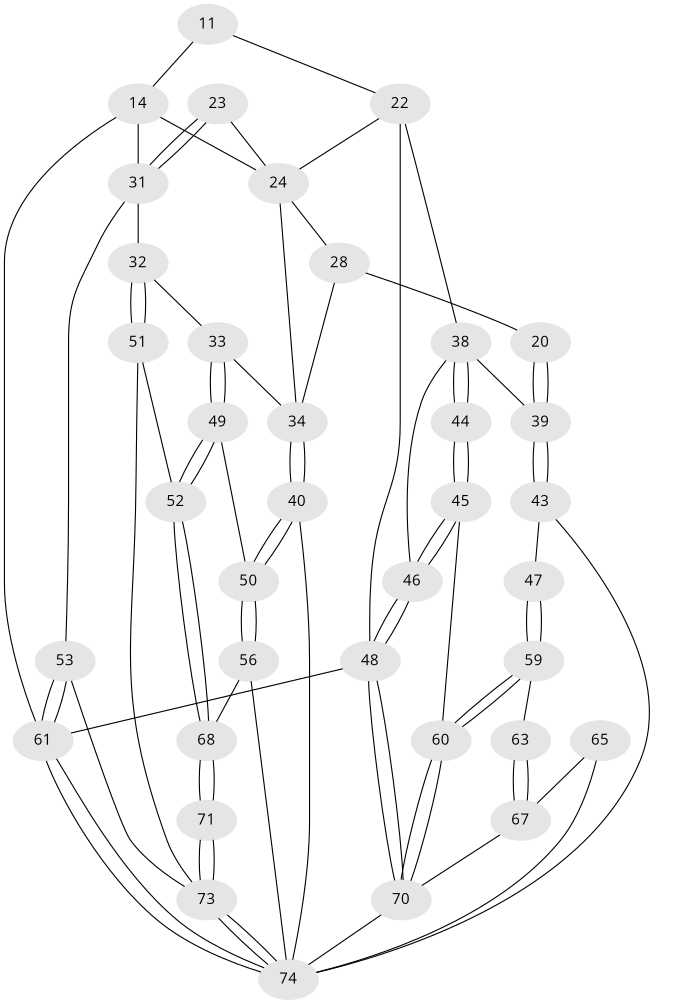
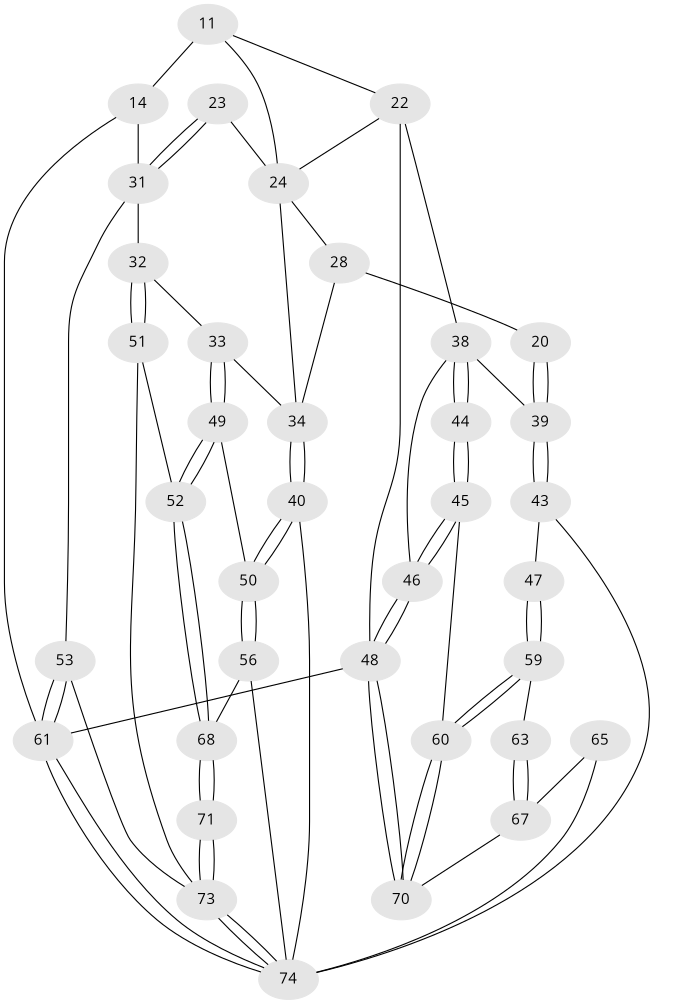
(208, 144) -> (263, 97)
(345, 940) -> none
